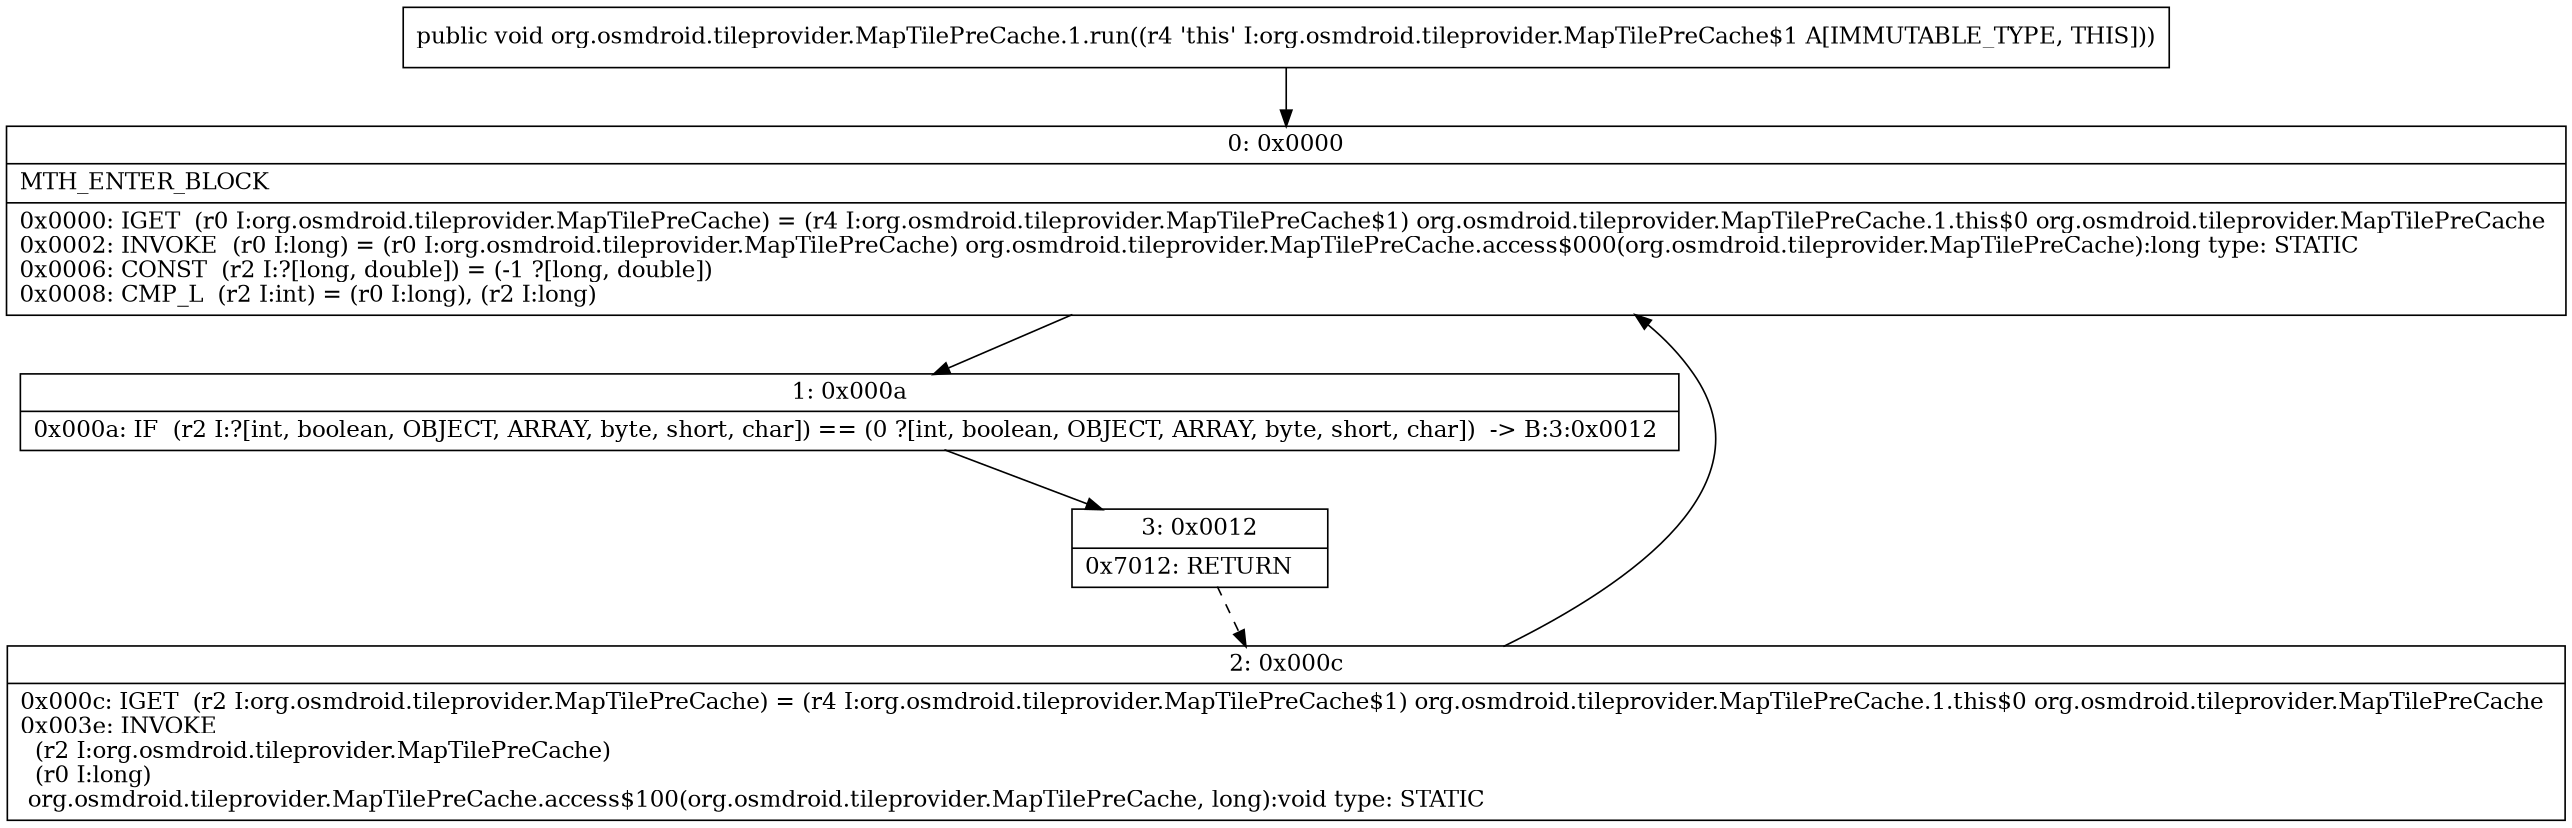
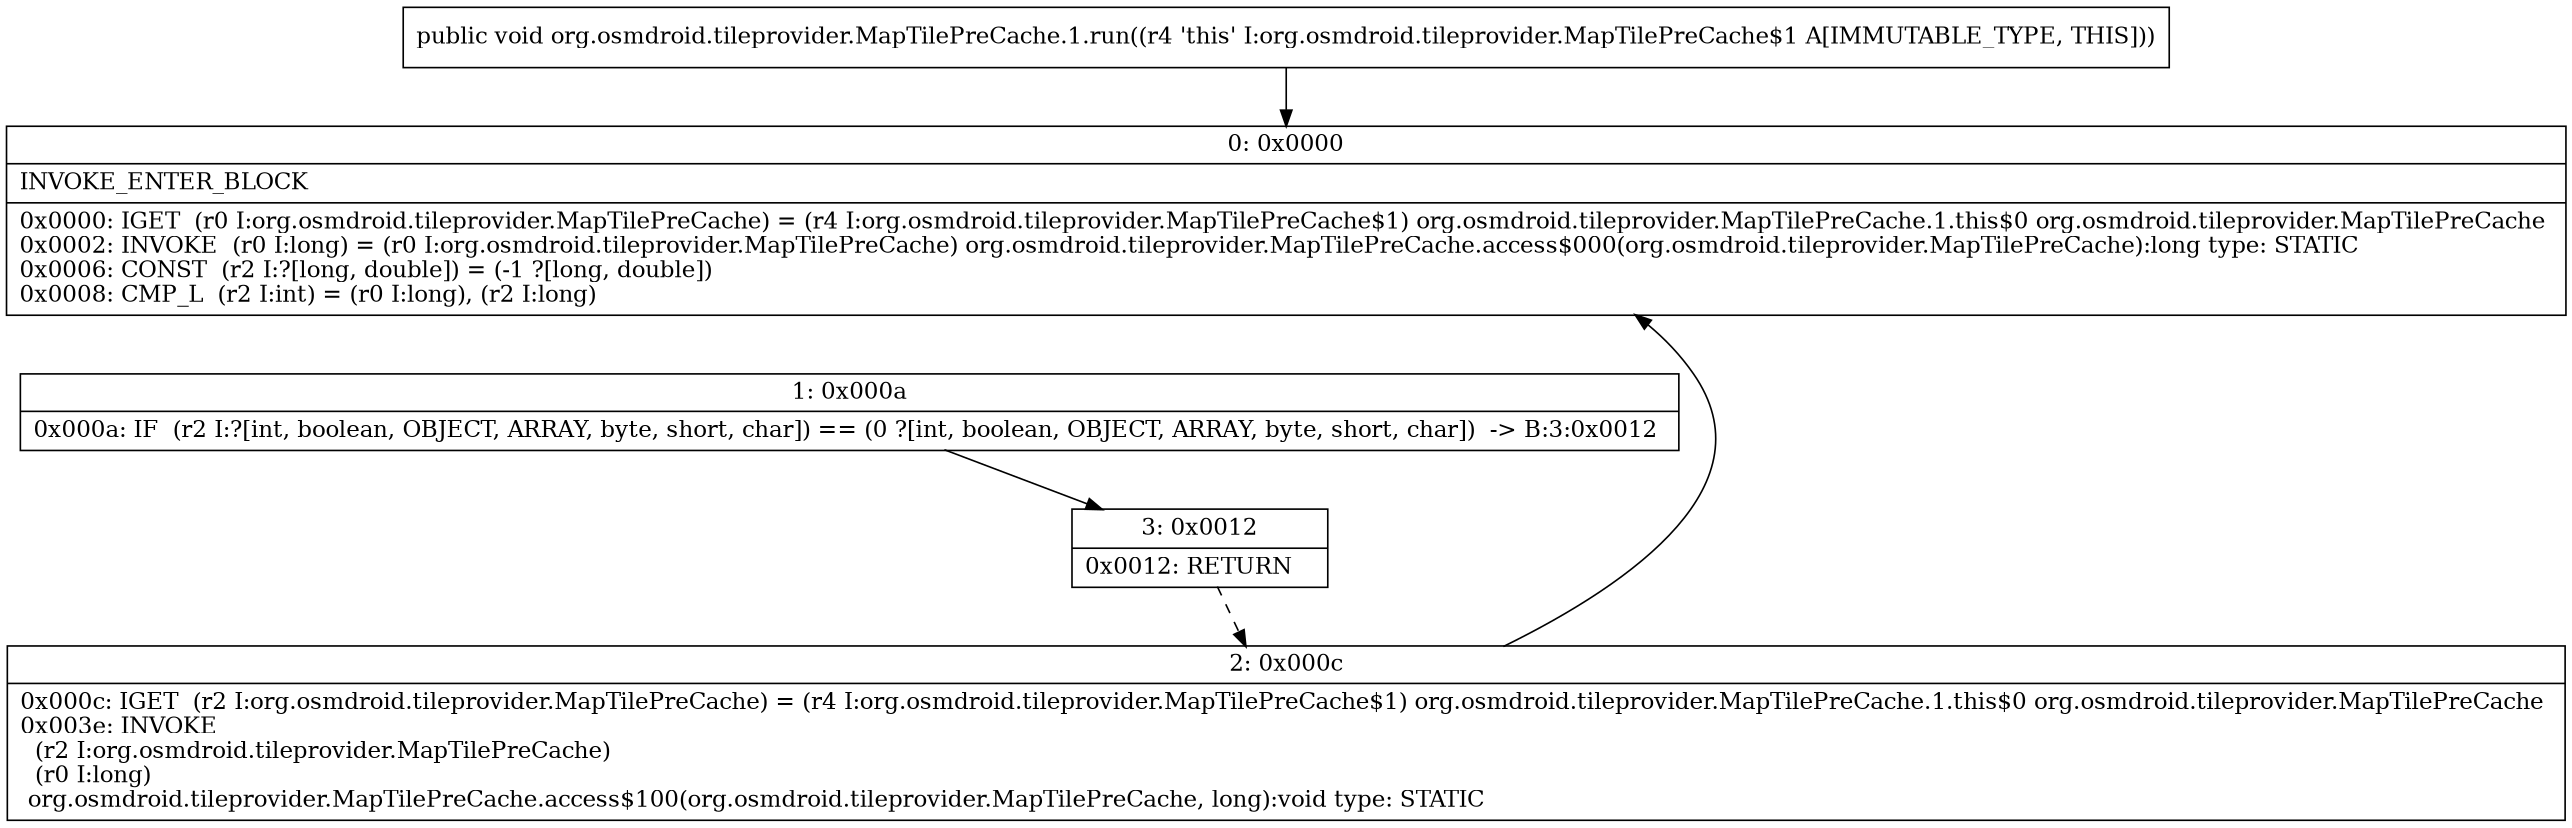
(145, 182) -> (165, 182)
(1011, 341) -> none
(1200, 567) -> (1200, 567)
